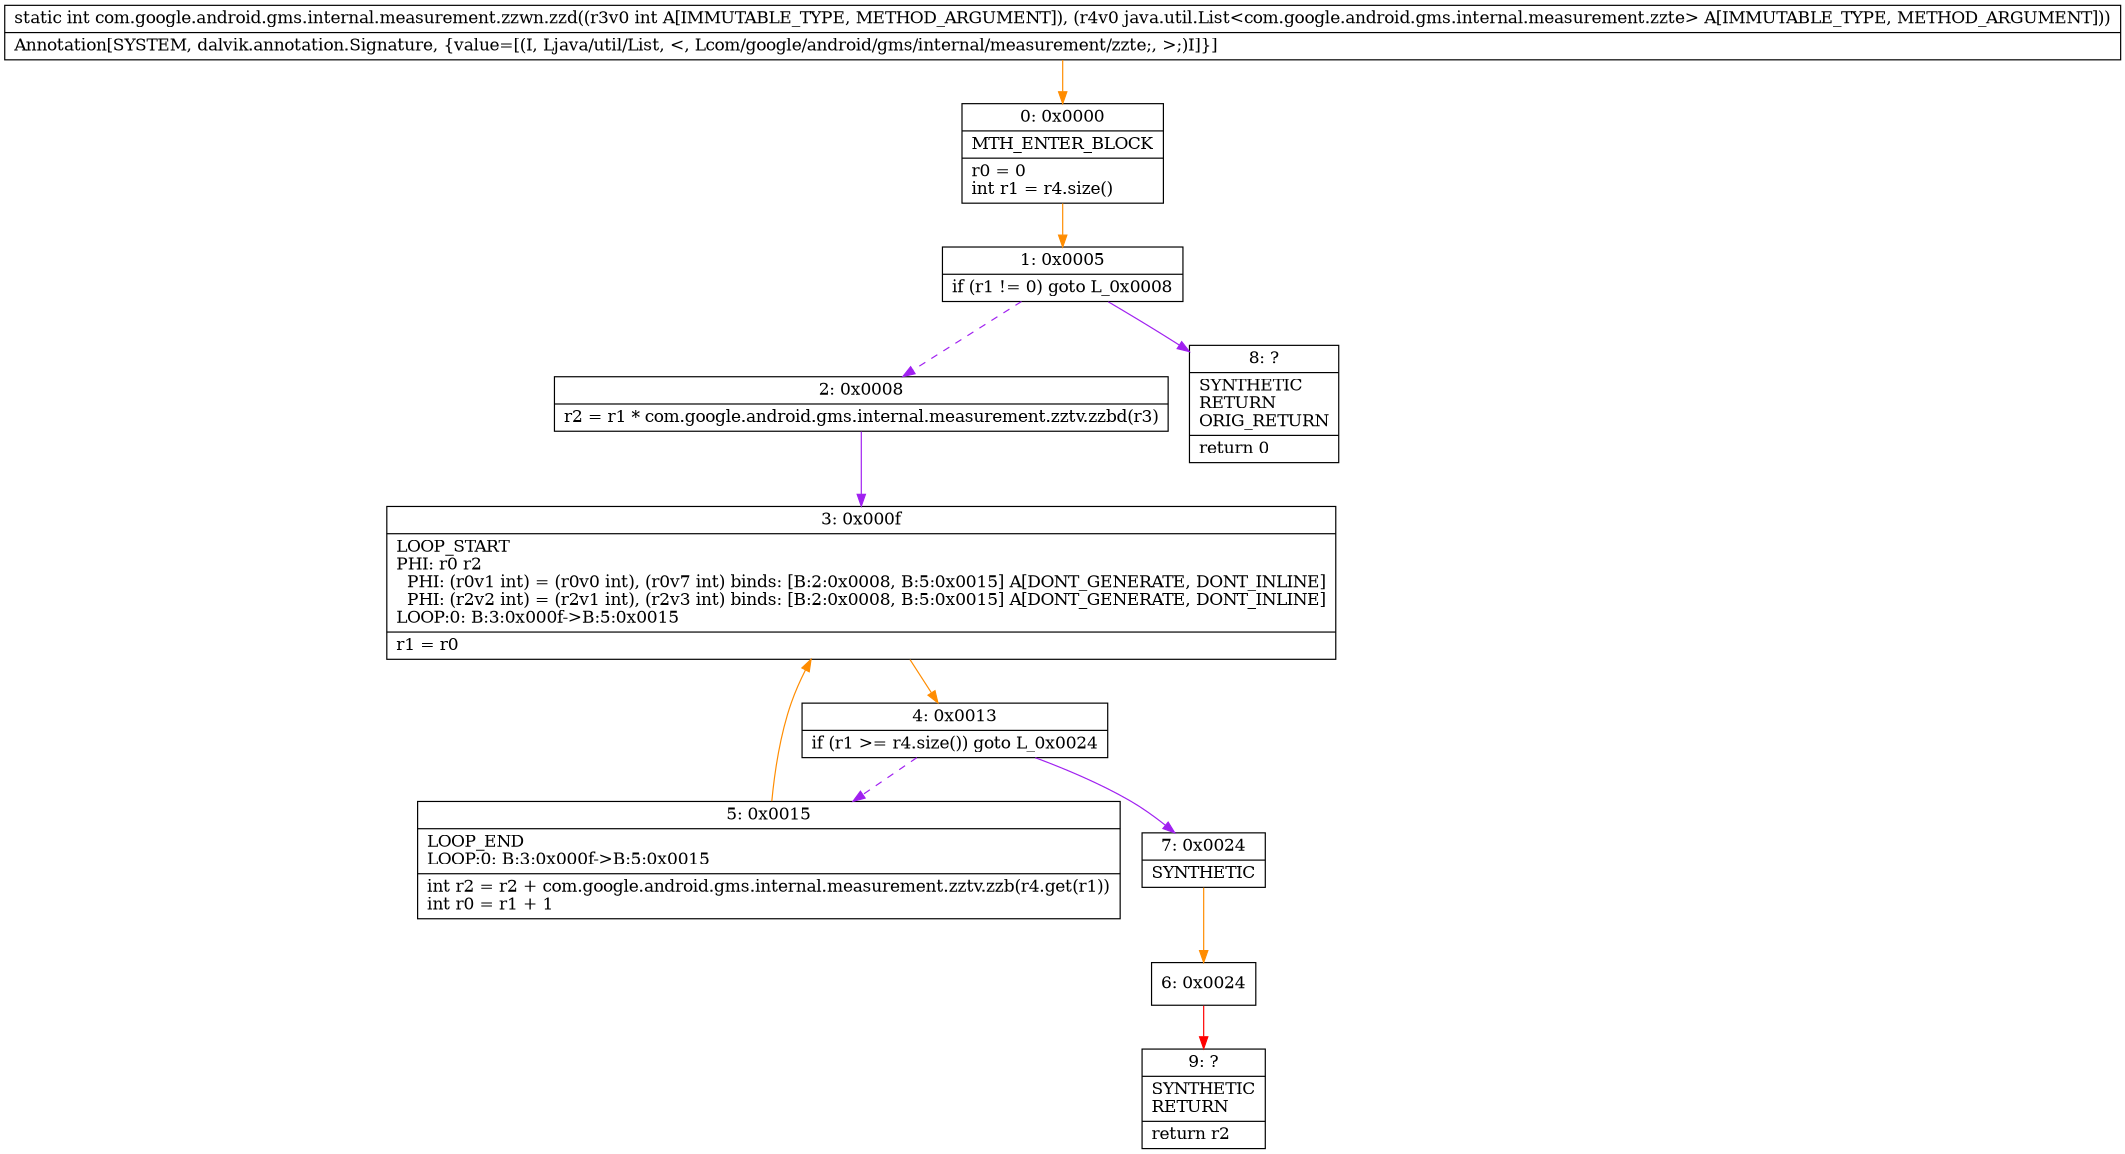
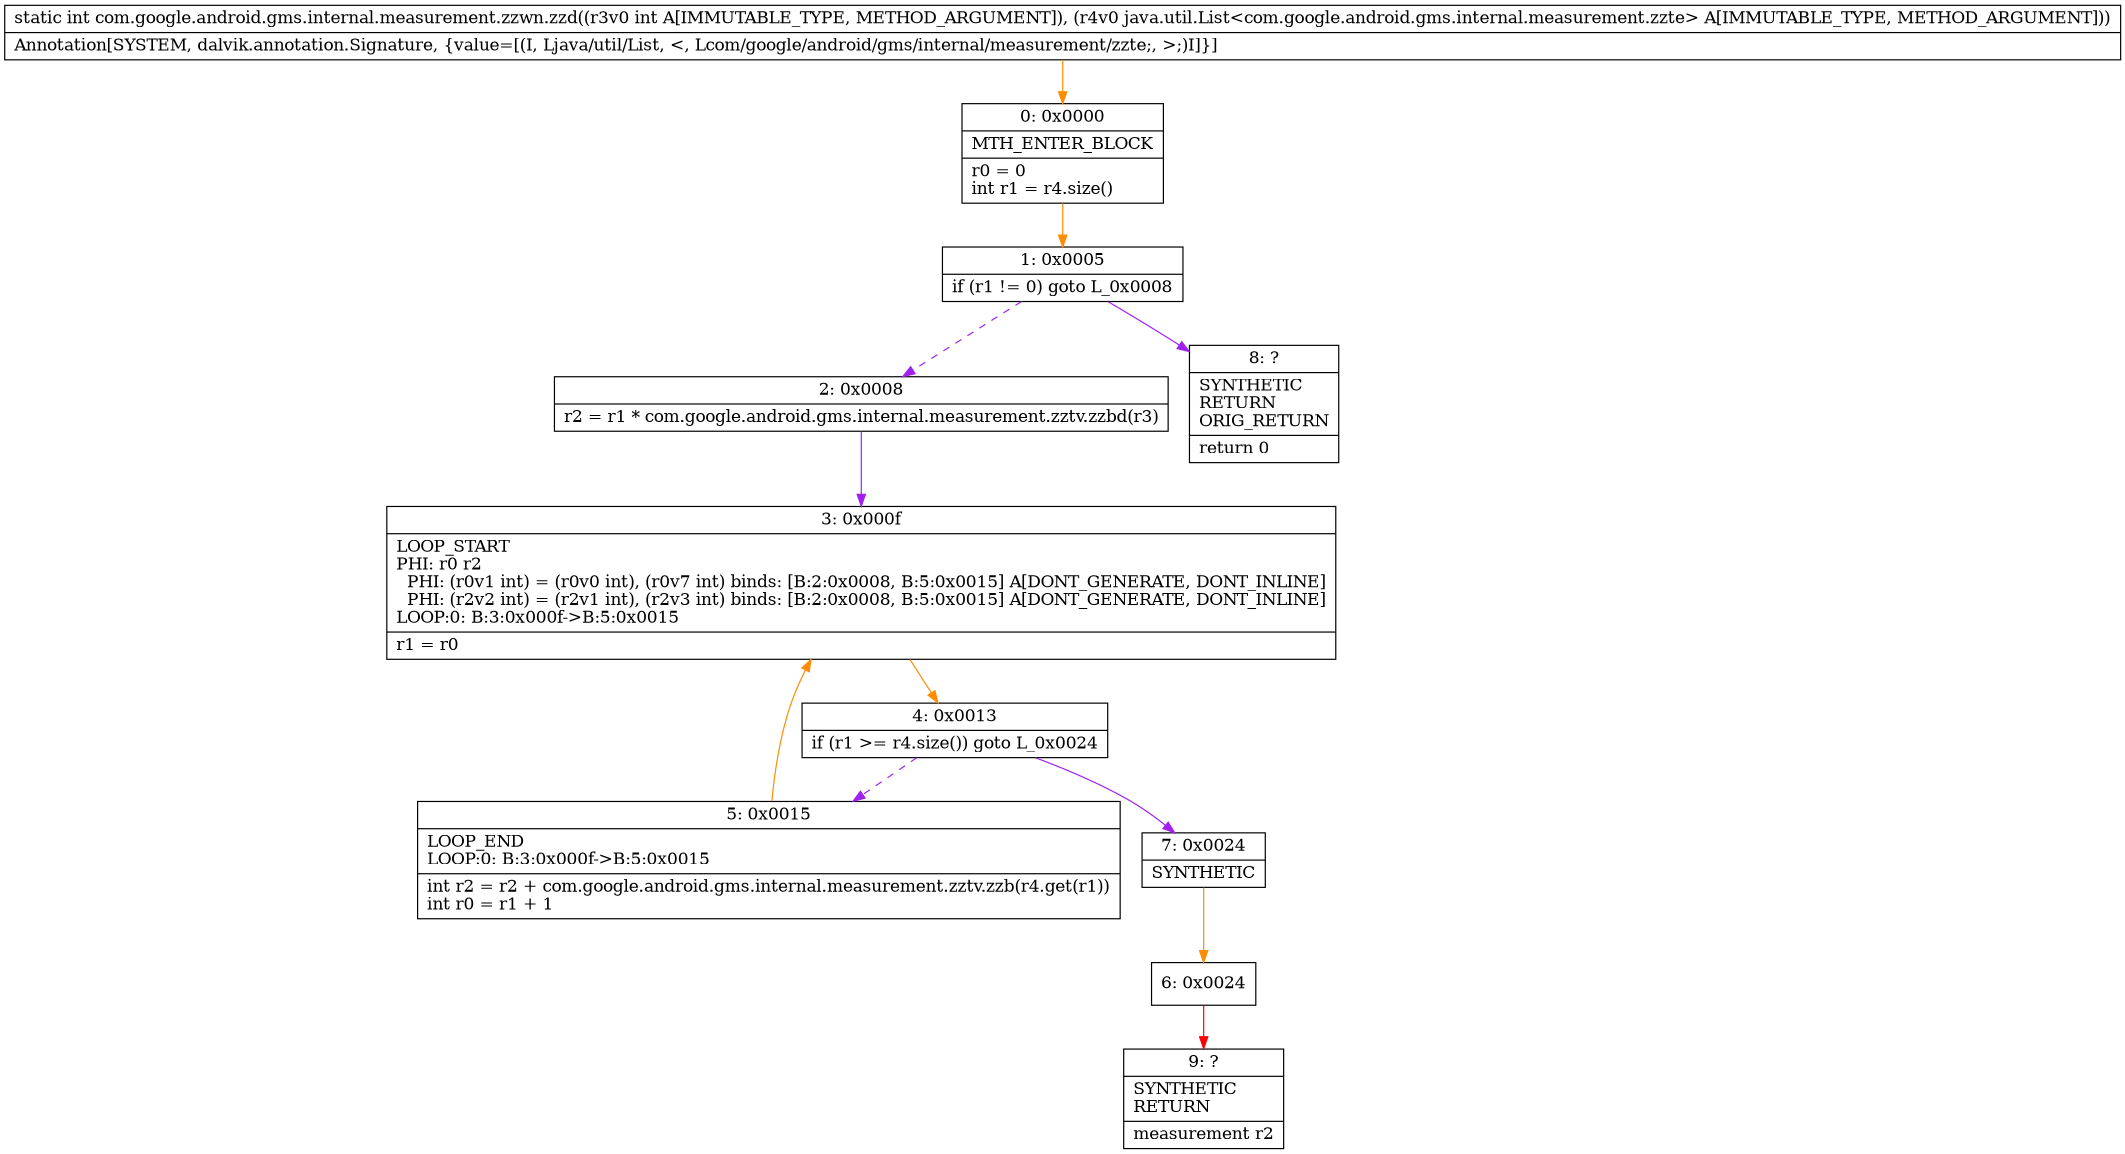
(1191, 1134) -> (1204, 1134)
